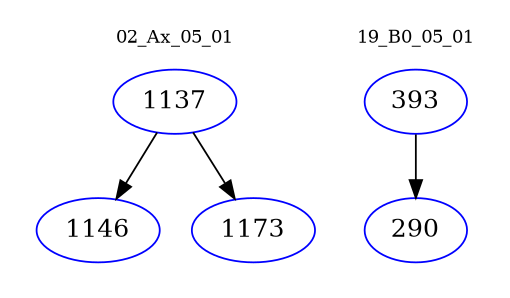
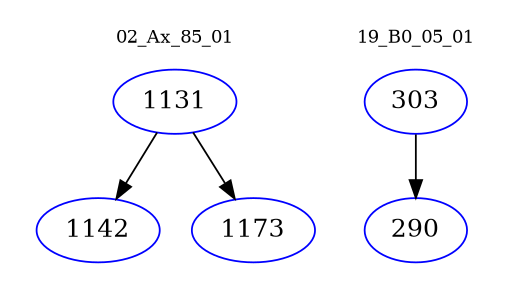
(175, 38) -> (175, 38)
(175, 102) -> (175, 102)
(416, 102) -> (416, 102)
(98, 230) -> (98, 230)
